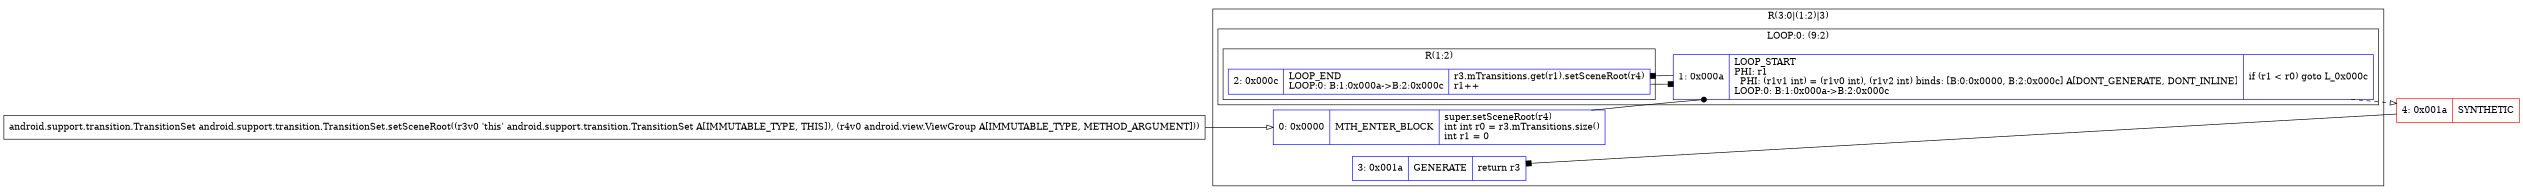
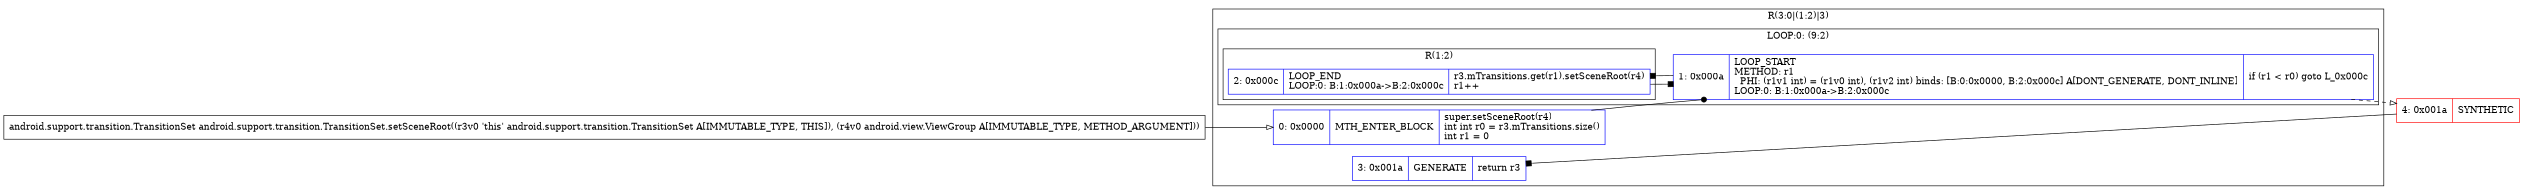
(1753, 72) -> (1766, 72)
